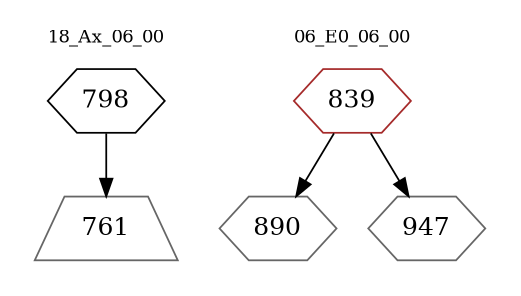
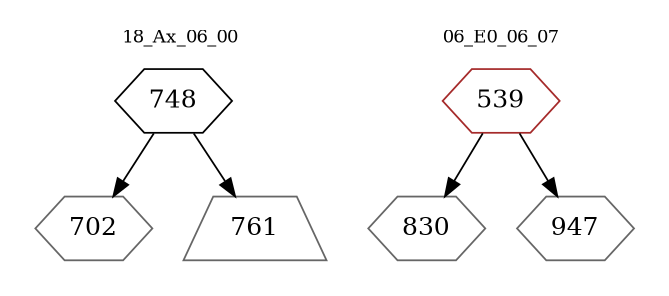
(352, 38) -> (501, 38)
(106, 101) -> (174, 101)
(352, 101) -> (501, 101)
none -> (94, 228)
(278, 228) -> (427, 228)
